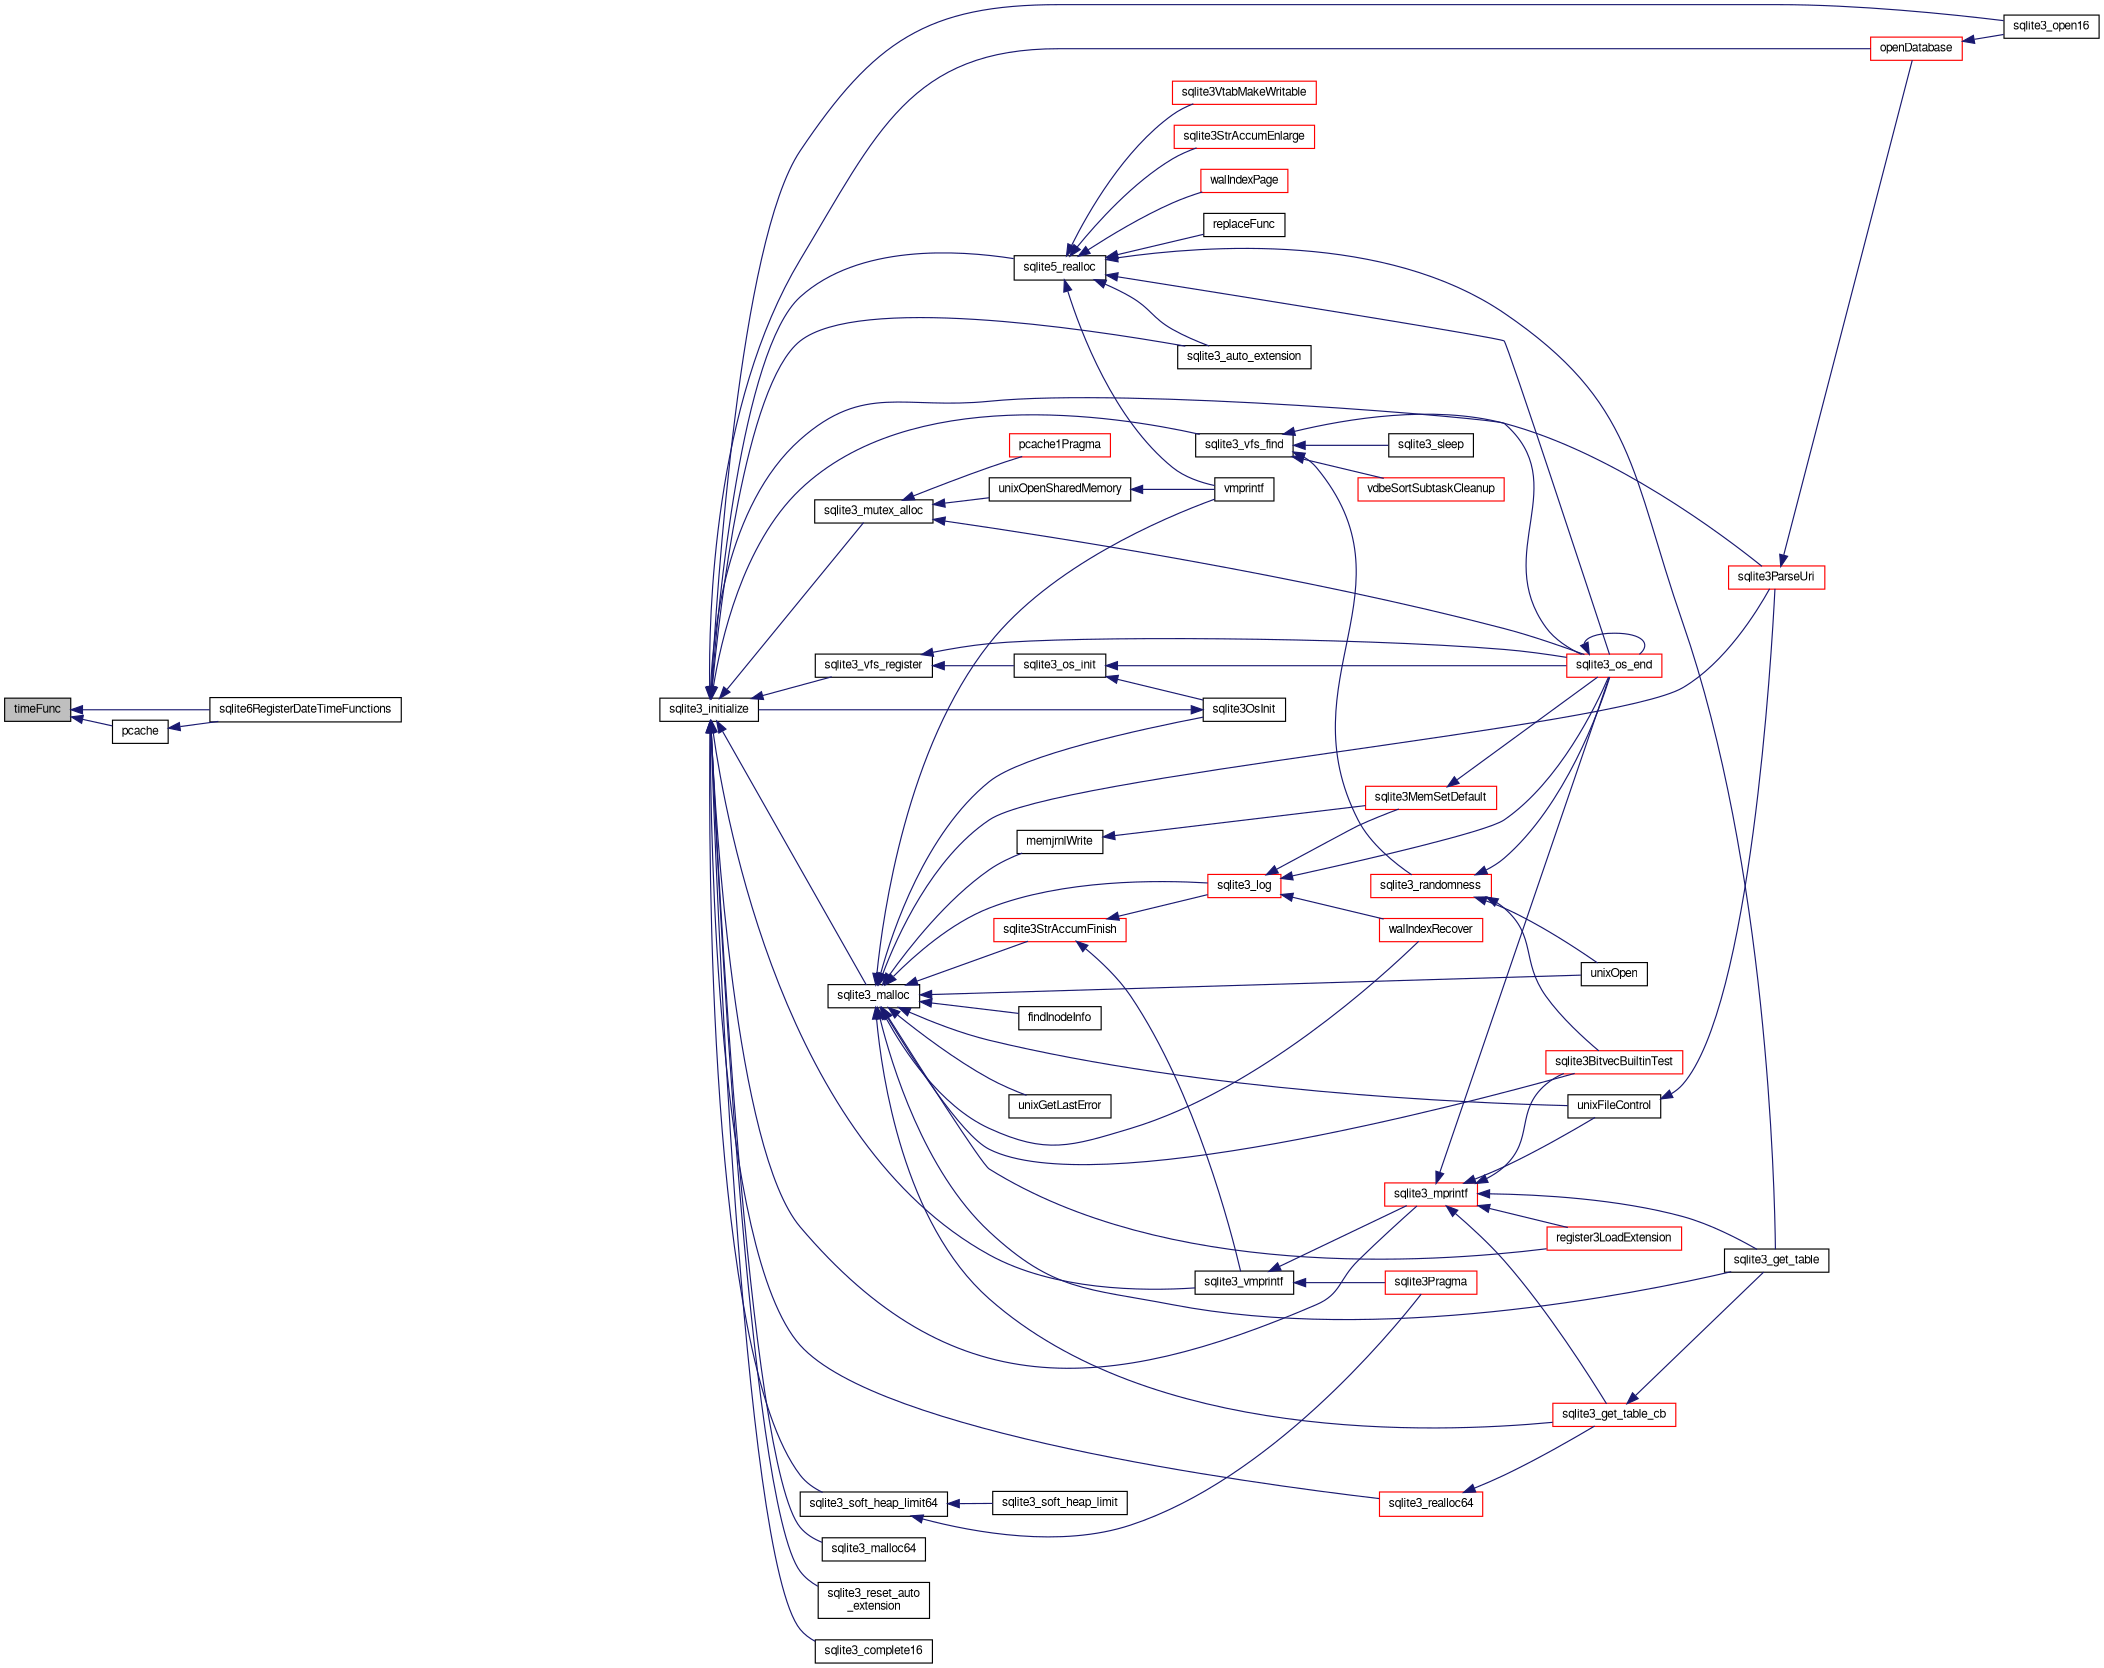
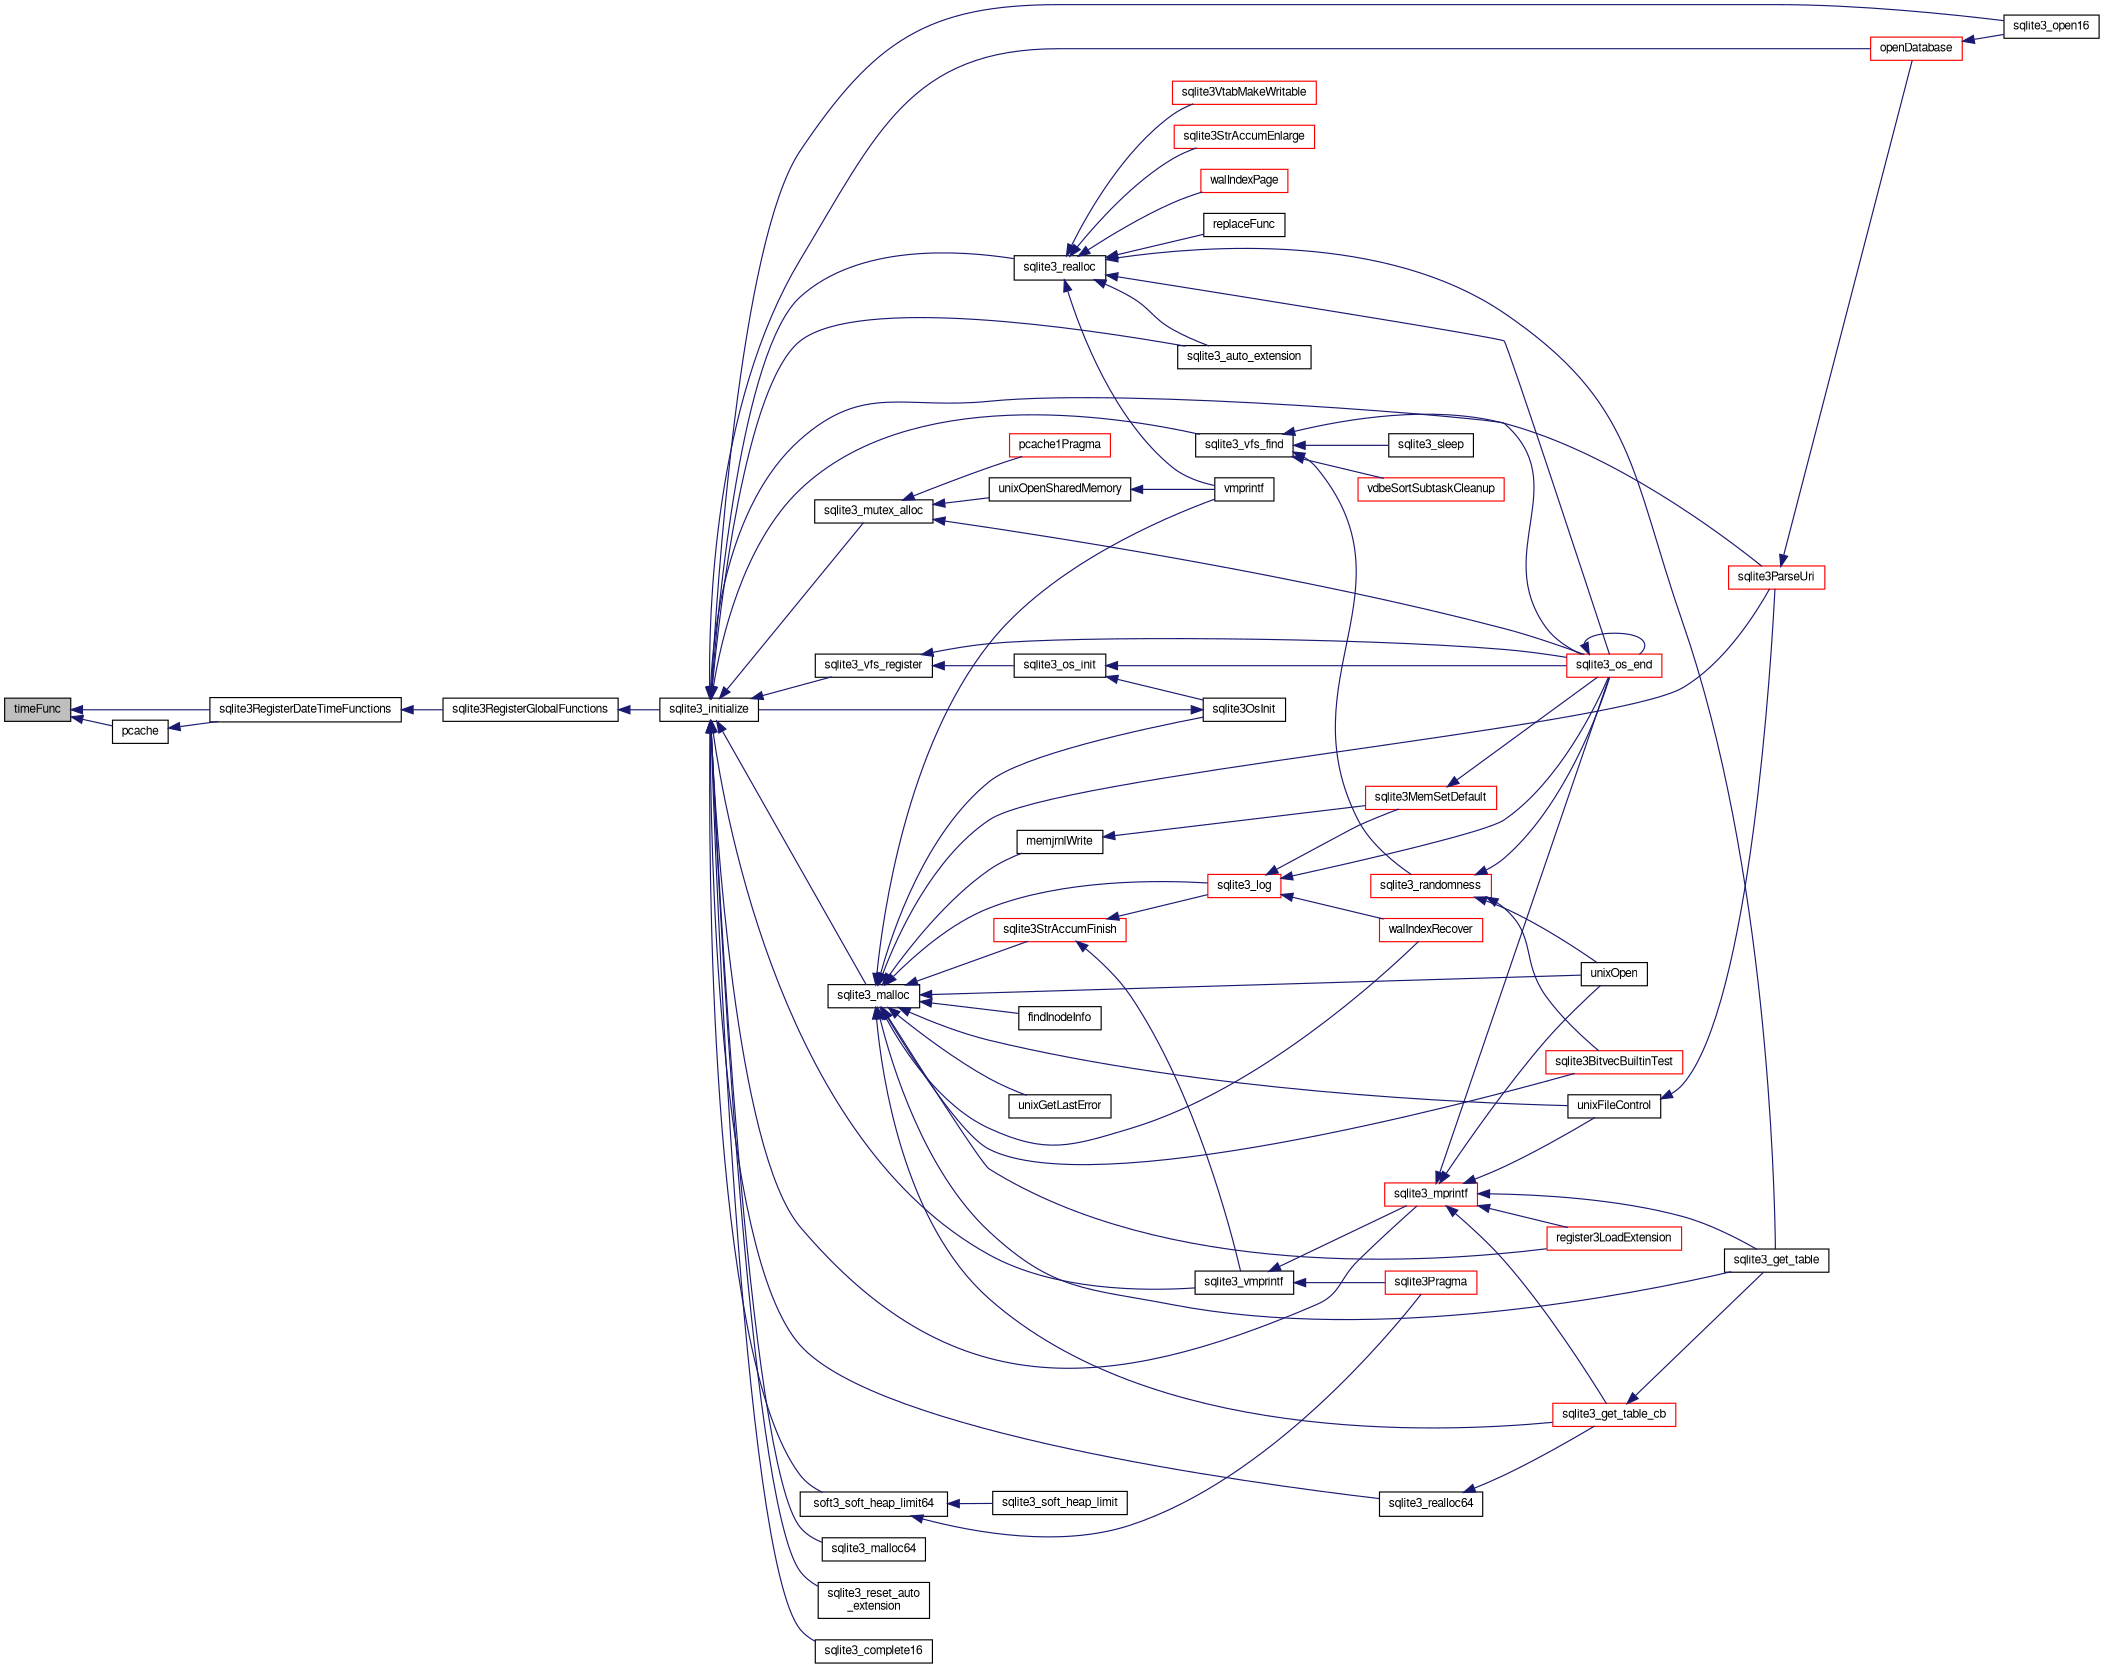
(1060, 268) -> (1060, 268)
(306, 710) -> (306, 710)
none -> (531, 710)
(1525, 1125) -> (1518, 1075)
(874, 1504) -> (874, 1504)
(1431, 1504) -> (1431, 1504)
